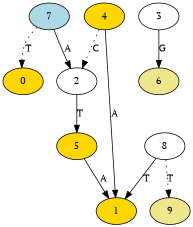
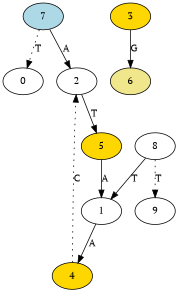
(159, 16) -> (131, 16)
(23, 81) -> (23, 81)
(110, 110) -> (88, 240)
(116, 211) -> (101, 211)
(170, 211) -> (155, 211)
